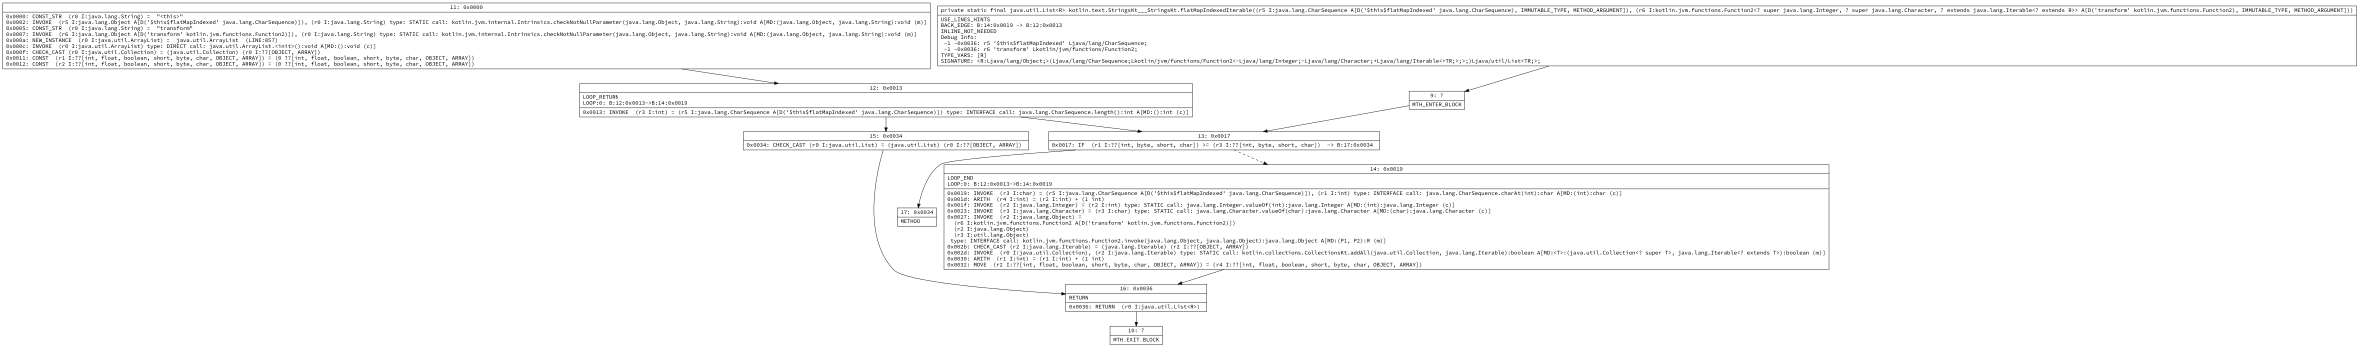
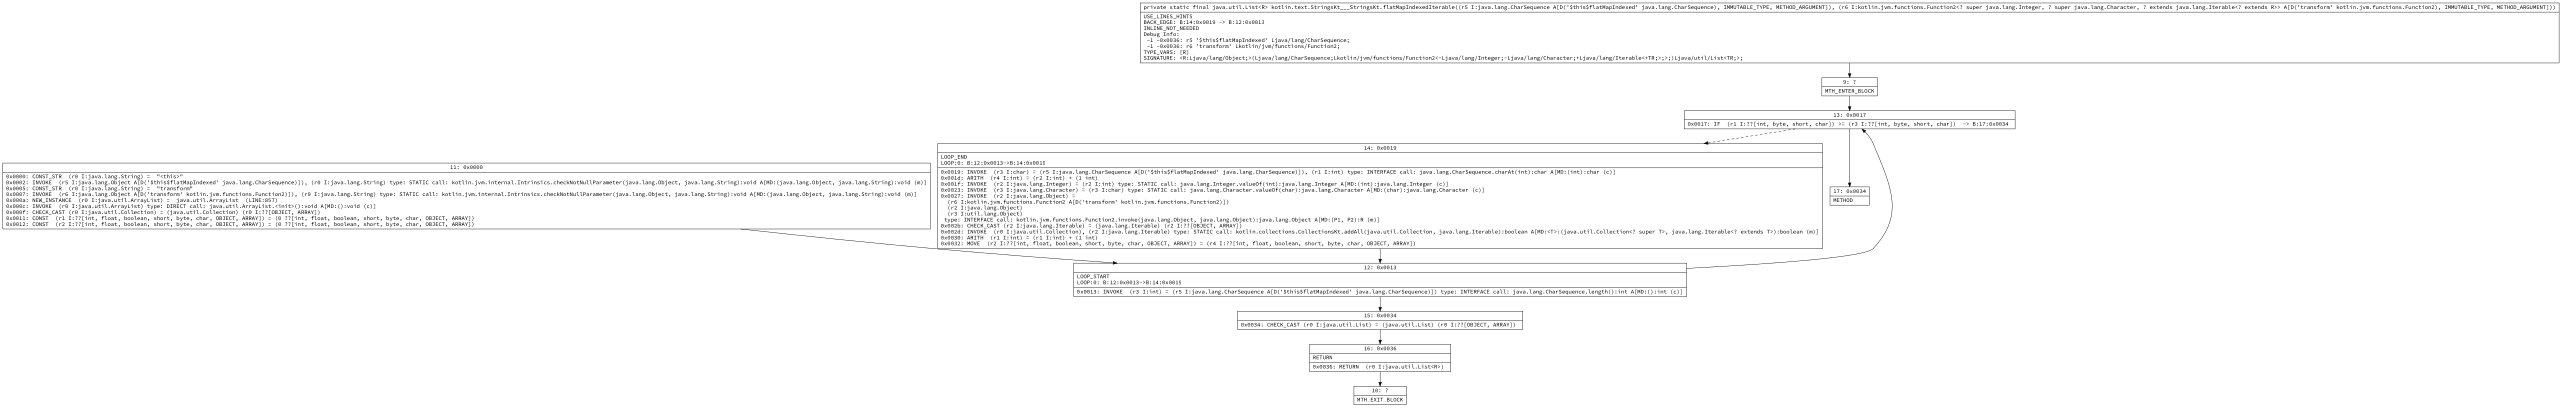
(601, 97) -> (1093, 277)
(1203, 276) -> (1380, 254)
